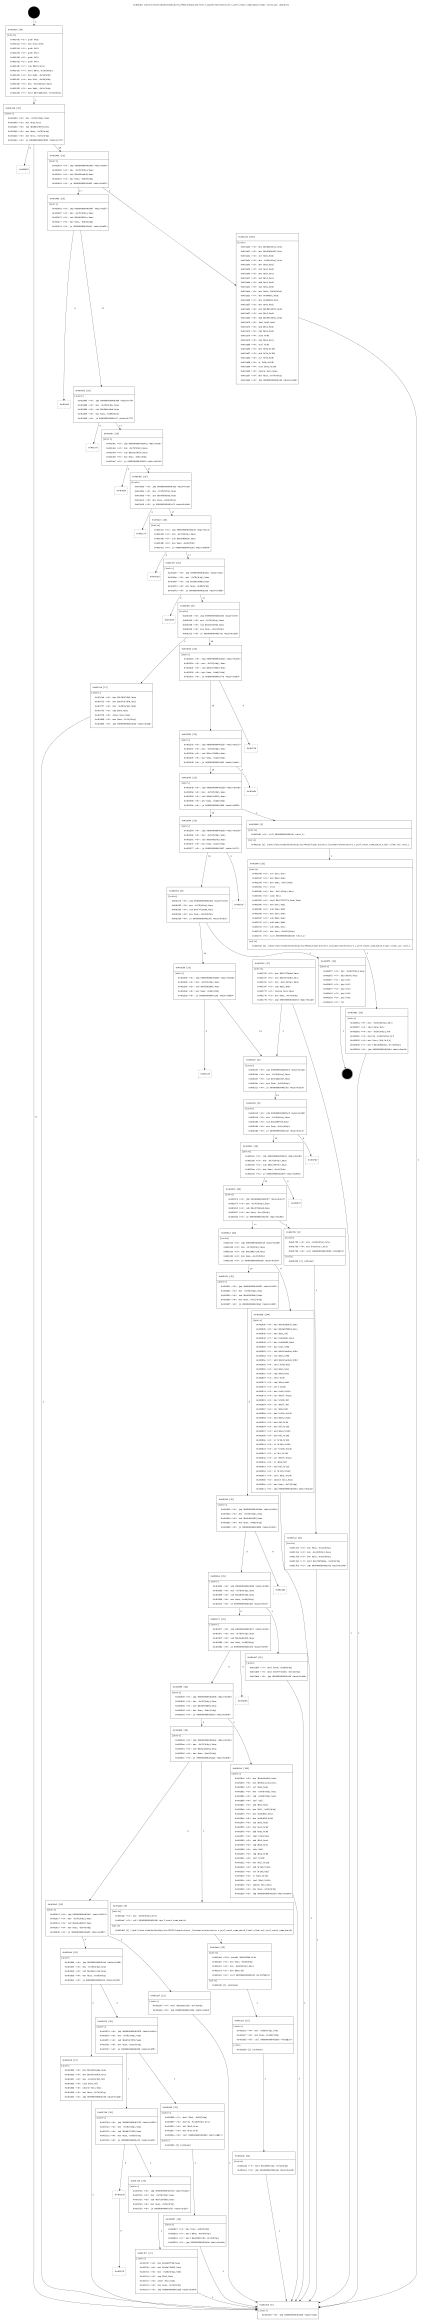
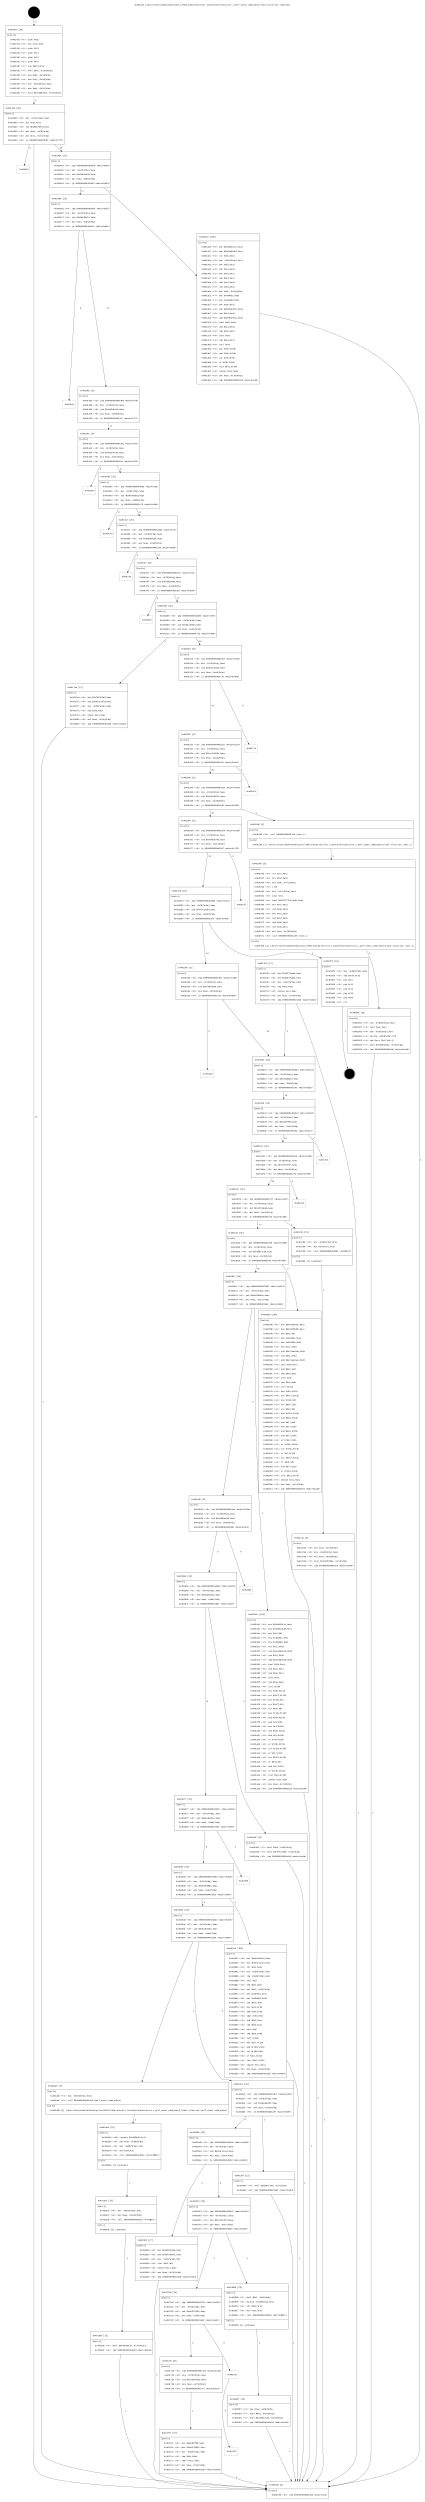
(92, 448) -> none
none -> (277, 1702)
